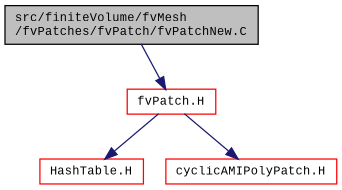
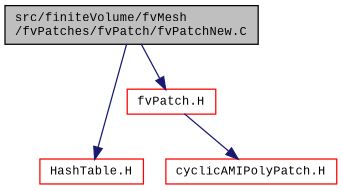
(137, 132) -> (112, 95)
